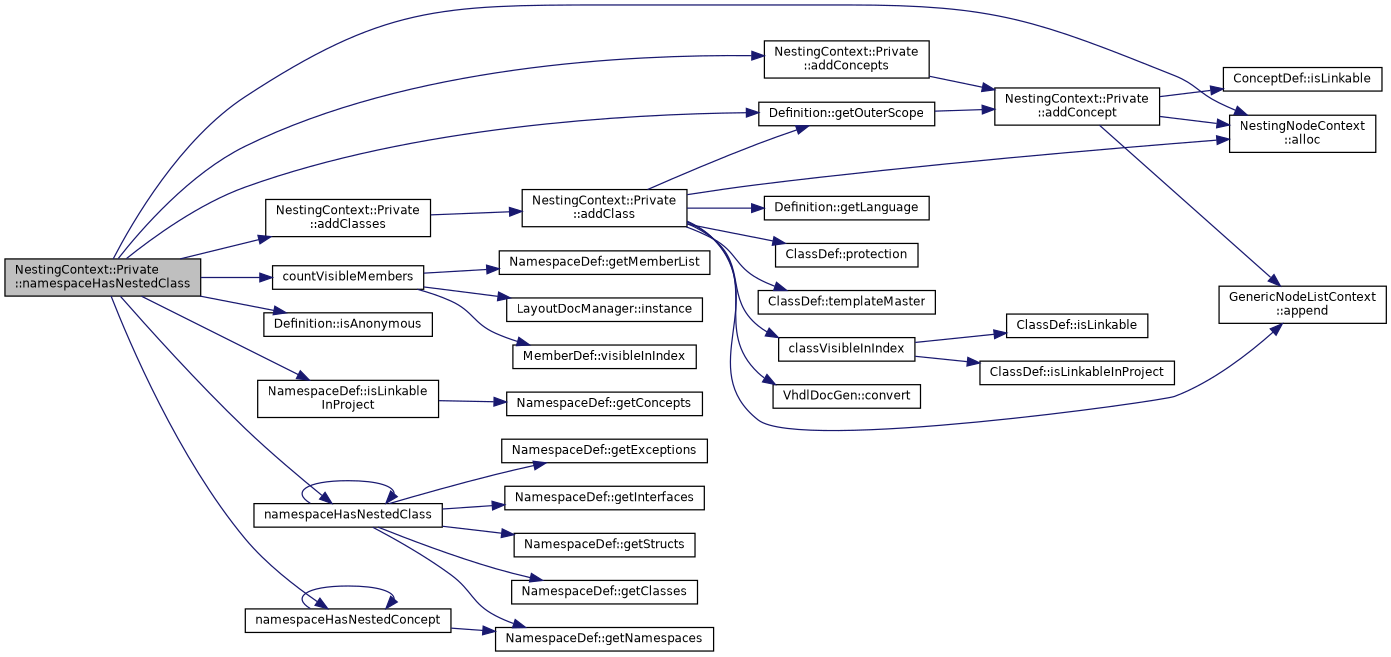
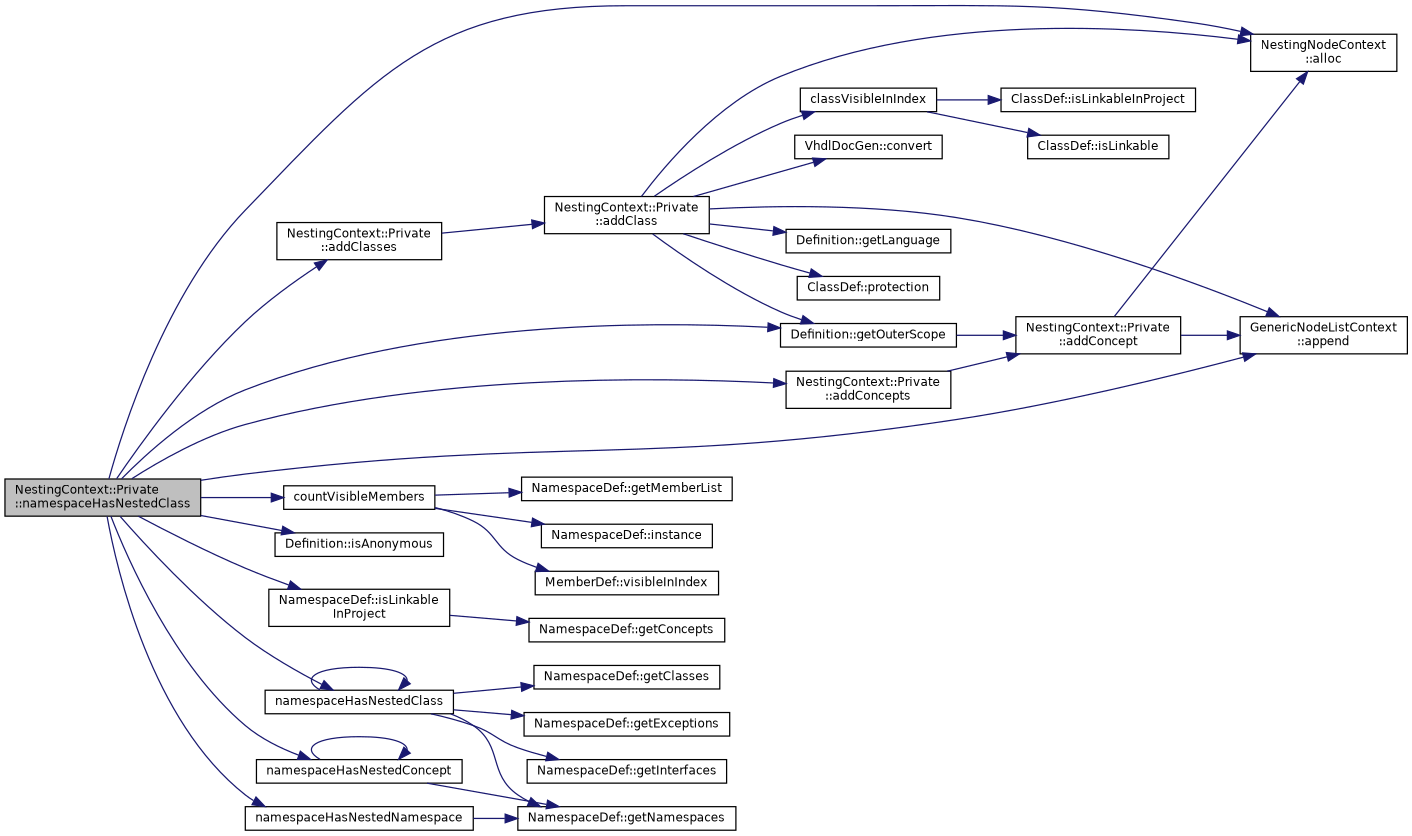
(1303, 79) -> none
(847, 302) -> none
(605, 310) -> (627, 536)
none -> (725, 445)
(605, 545) -> none
none -> (359, 818)
